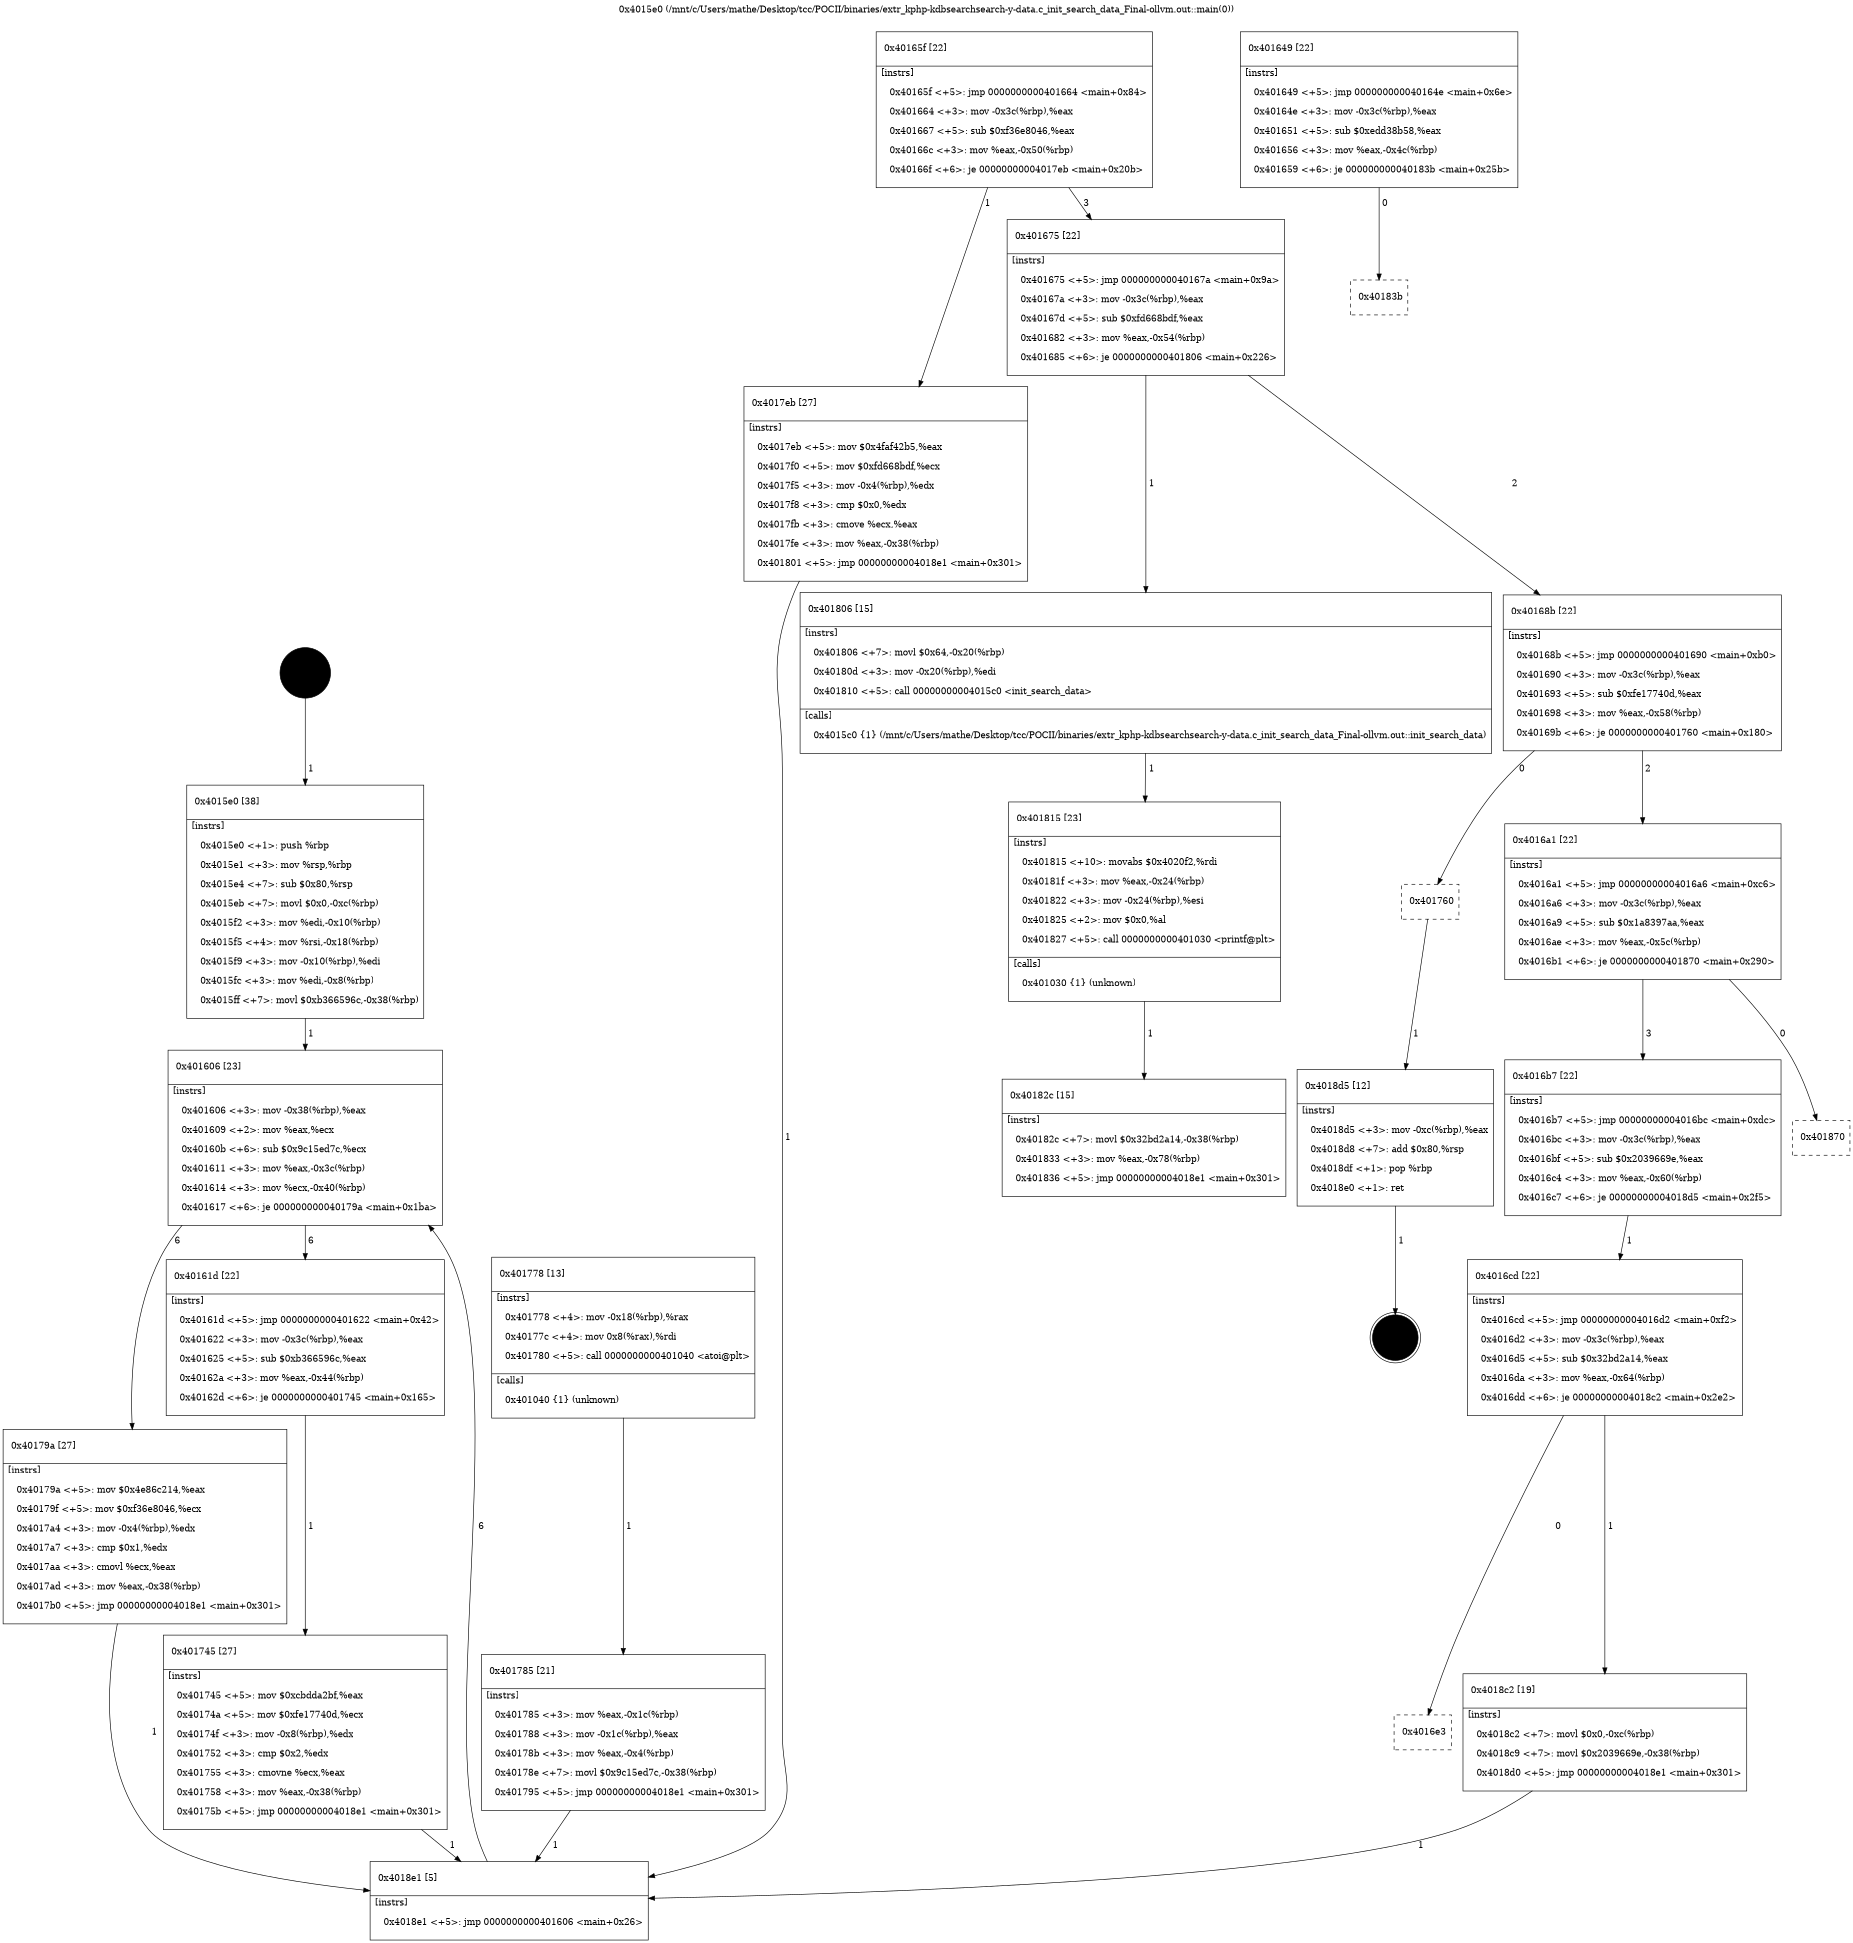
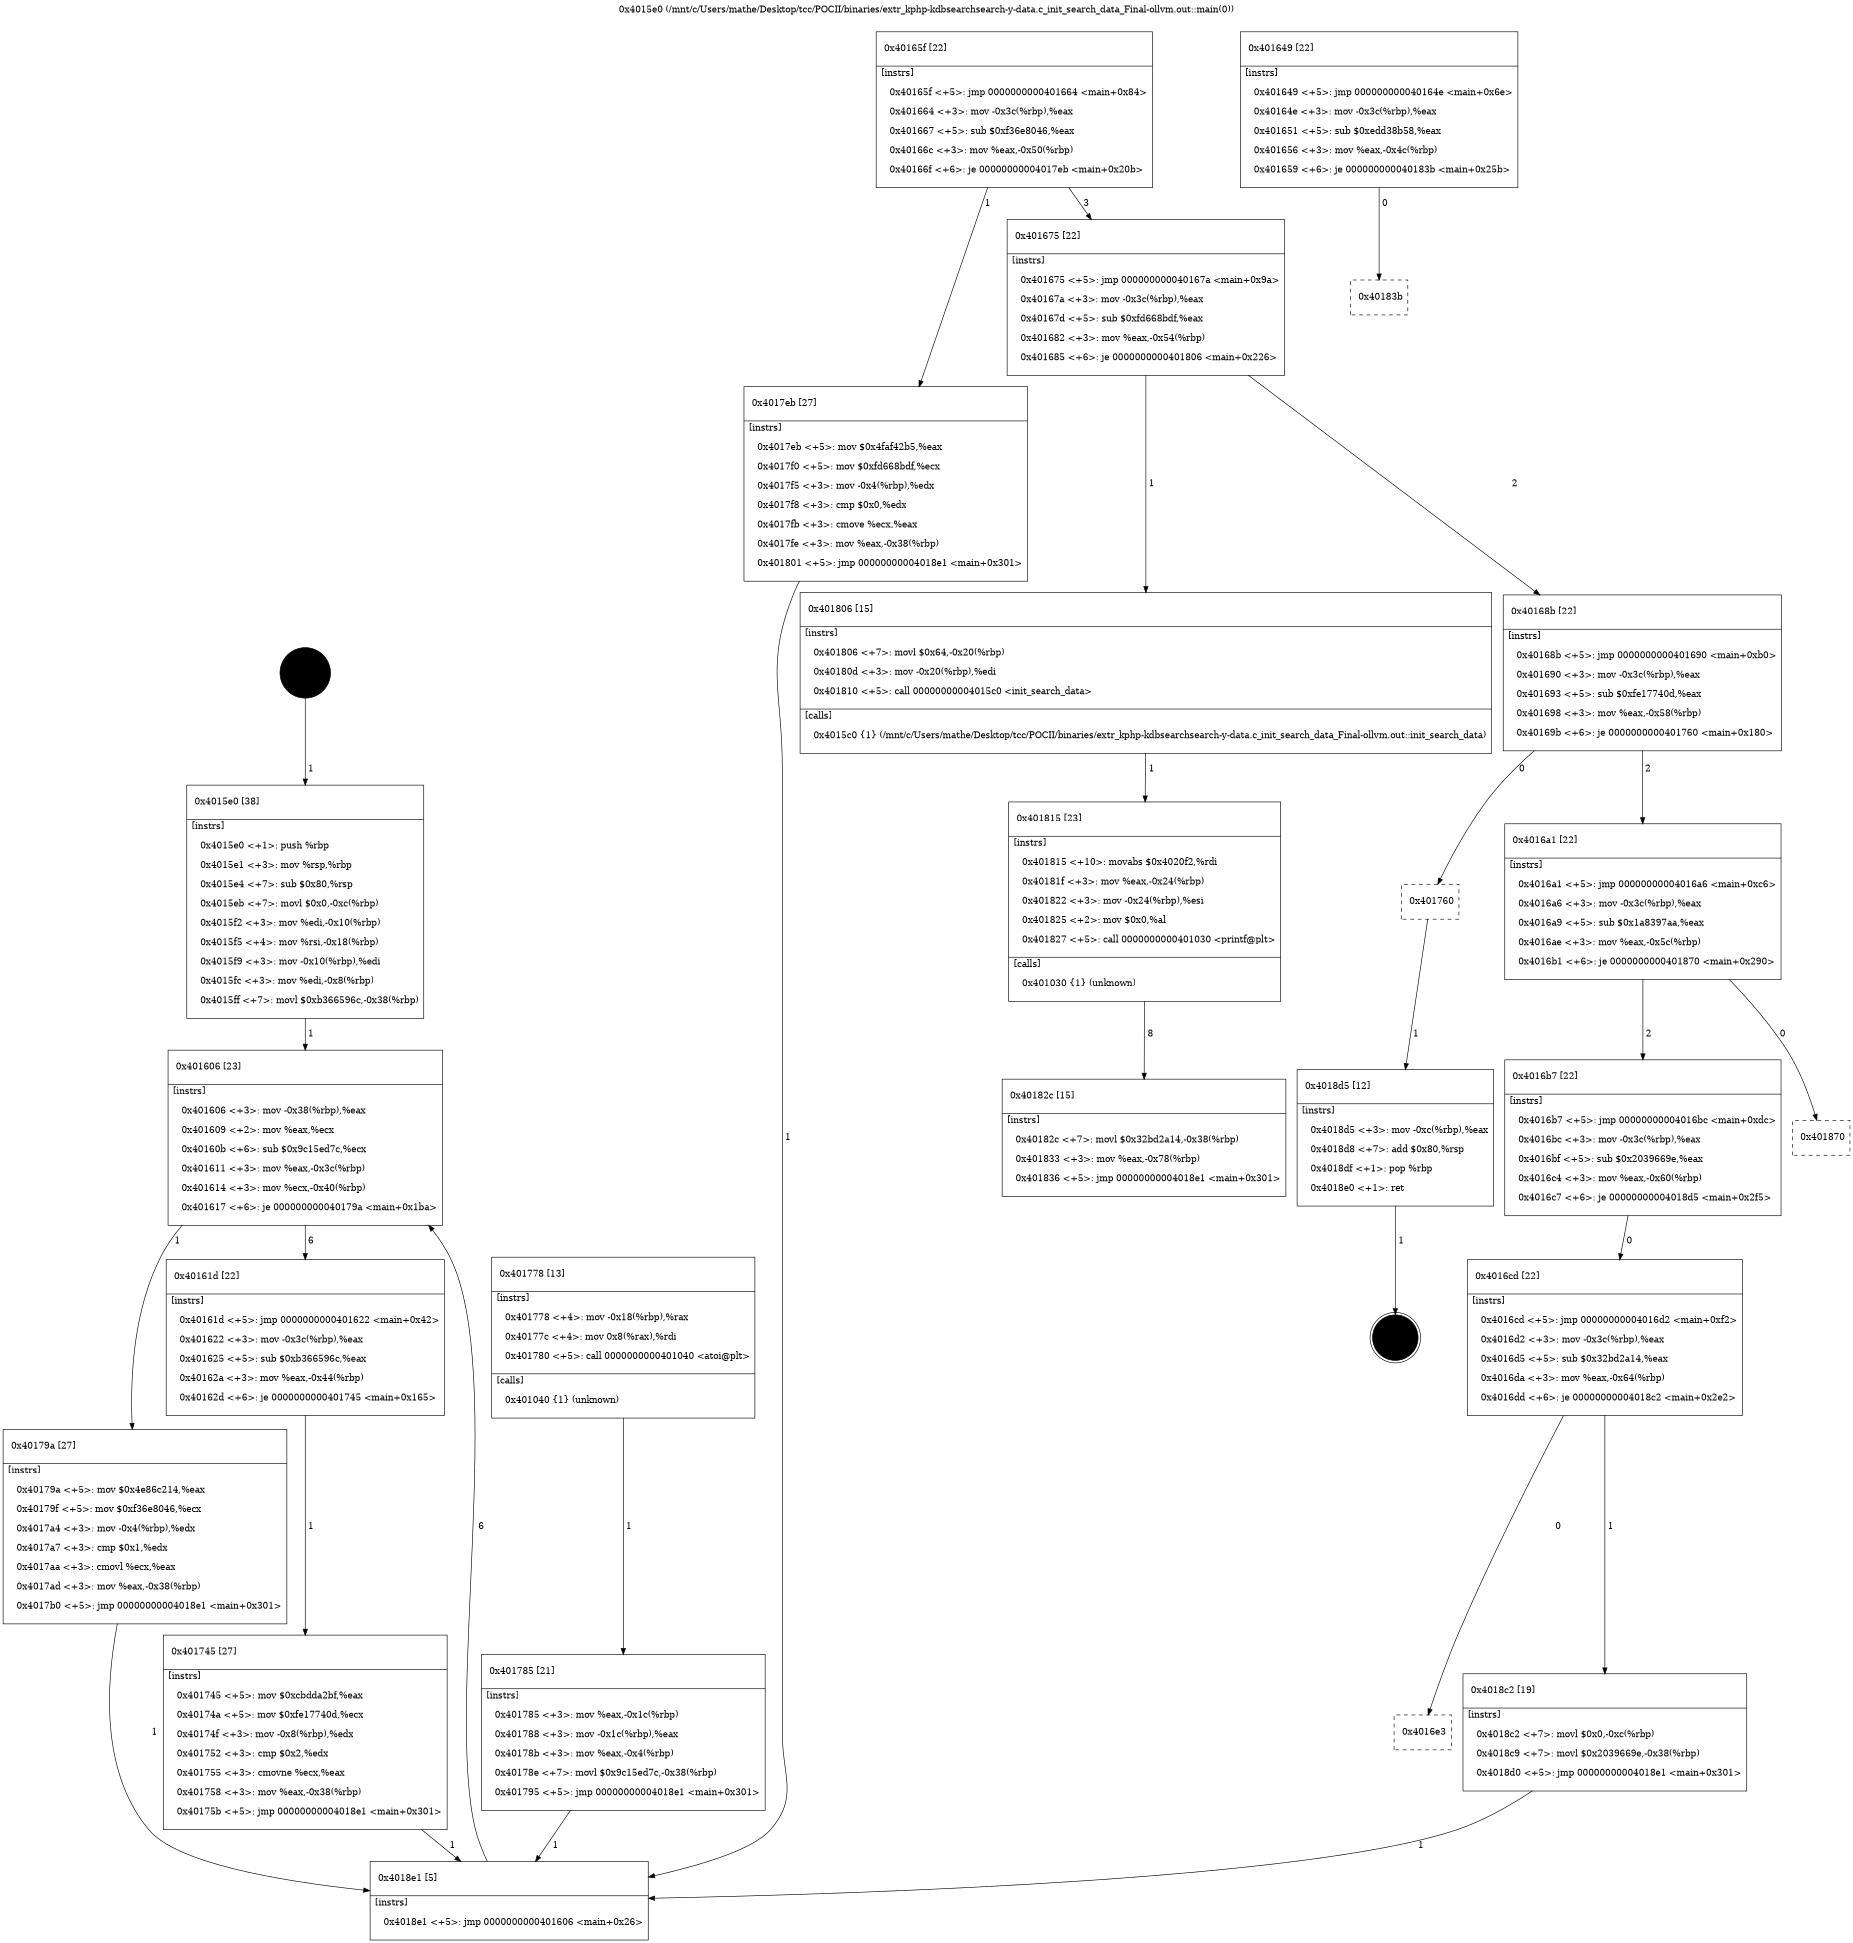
(1149, 1034) -> (1149, 1034)
(1647, 1034) -> (1647, 1034)
(176, 1241) -> (176, 1241)
(1628, 1241) -> (1628, 1241)
